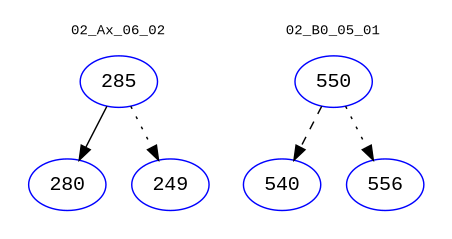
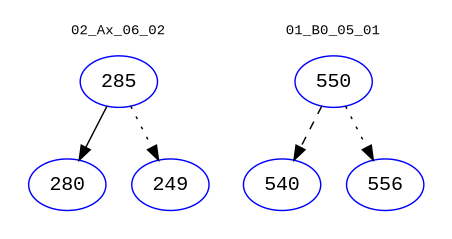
(334, 31) -> (334, 31)
